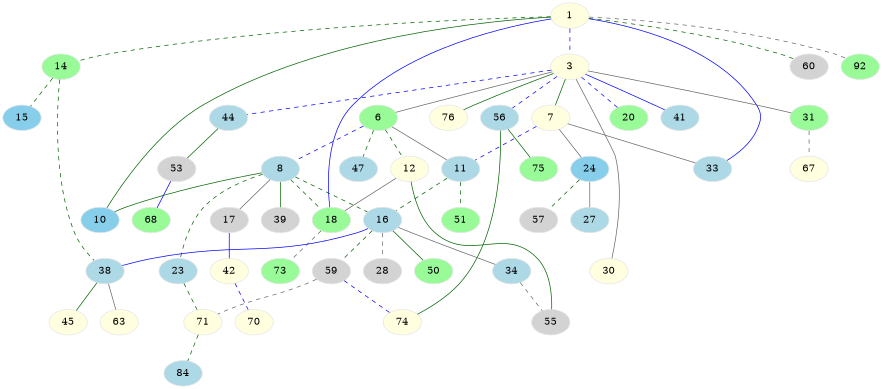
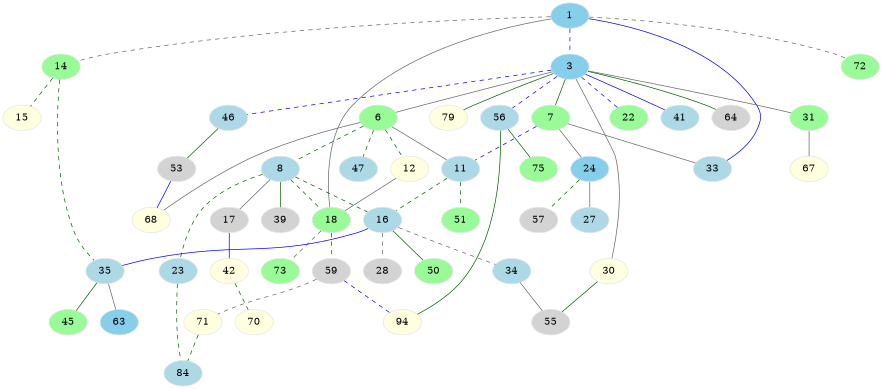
(570, 16) -> (570, 16)
(314, 30) -> (314, 30)
(570, 67) -> (570, 67)
(809, 67) -> none
(860, 67) -> (860, 67)
(397, 71) -> (397, 71)
(22, 118) -> (22, 118)
(229, 118) -> (229, 118)
(449, 118) -> (449, 118)
(551, 118) -> (551, 118)
(629, 118) -> (629, 118)
none -> (731, 118)
(809, 143) -> (809, 143)
(328, 144) -> (328, 144)
none -> (257, 155)
(100, 220) -> none
(151, 220) -> (151, 220)
(491, 244) -> (580, 297)
(357, 245) -> (331, 246)
(447, 246) -> (447, 246)
(105, 271) -> (105, 271)
(190, 297) -> (177, 322)
(242, 297) -> (242, 297)
(531, 297) -> (531, 297)
(68, 322) -> (68, 322)
(119, 322) -> (119, 322)
(402, 322) -> (402, 322)
